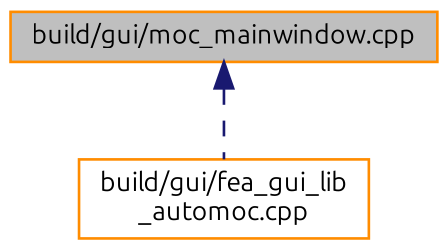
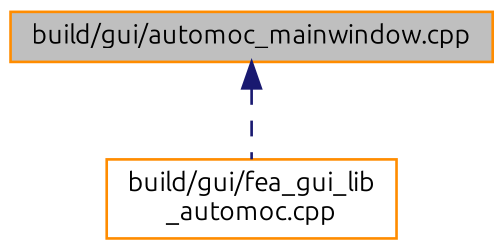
(224, 37) -> (252, 37)
